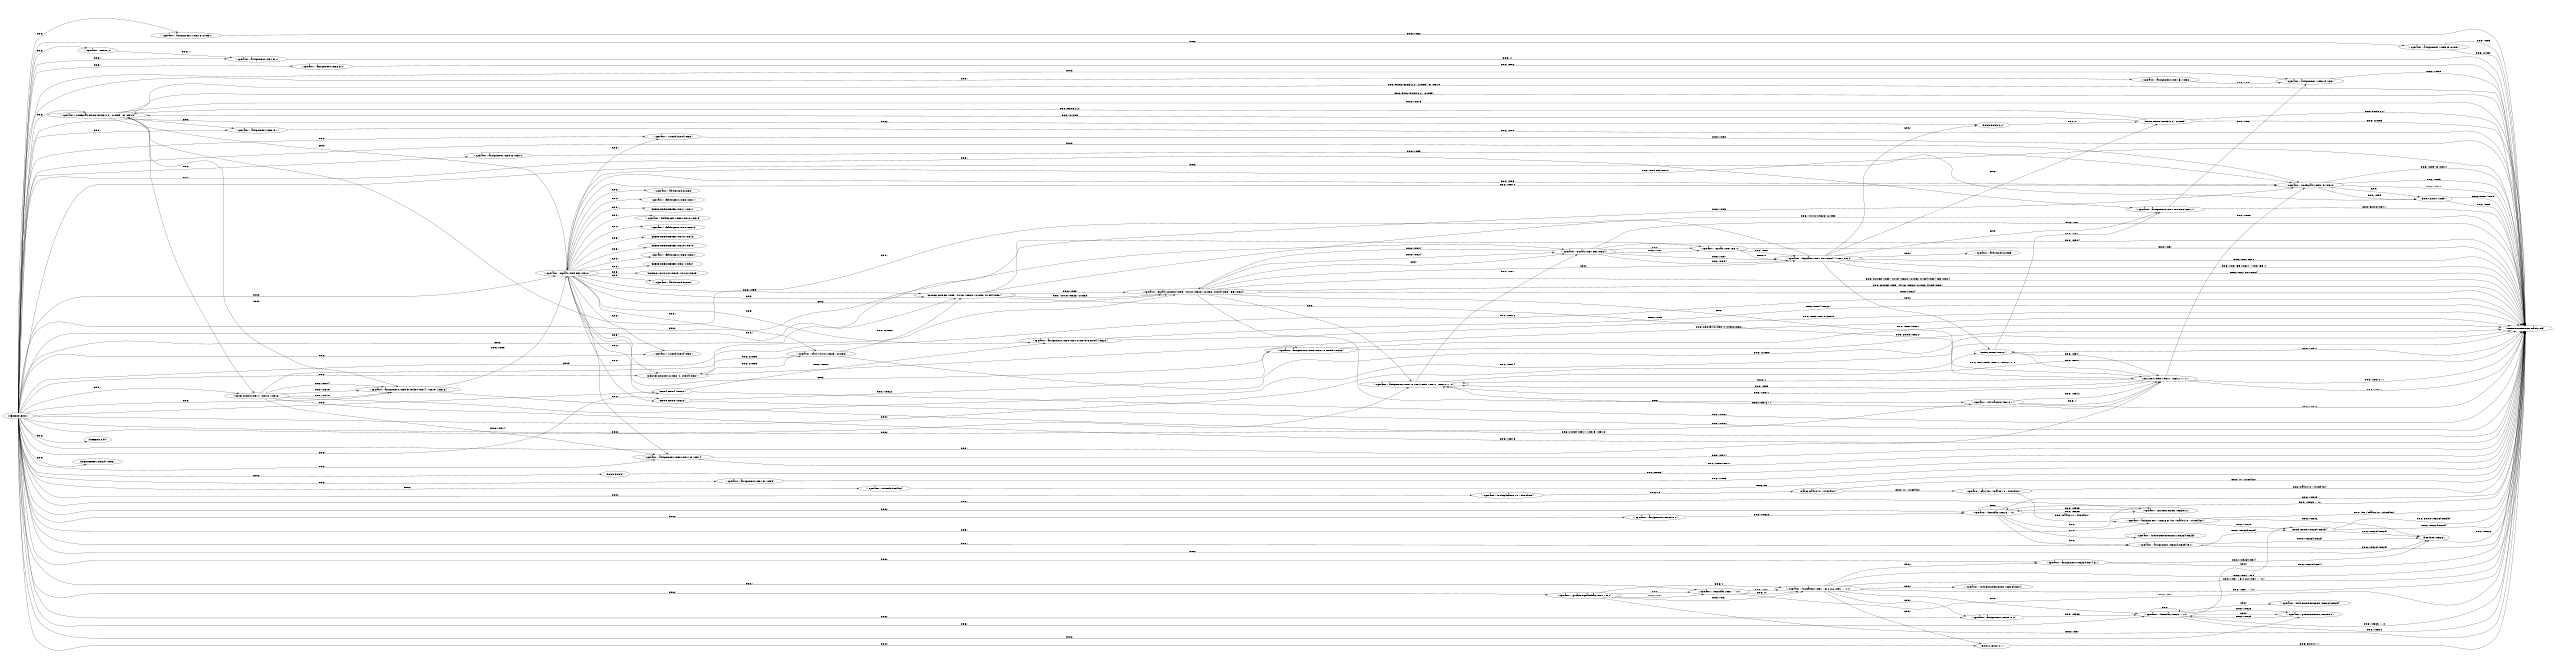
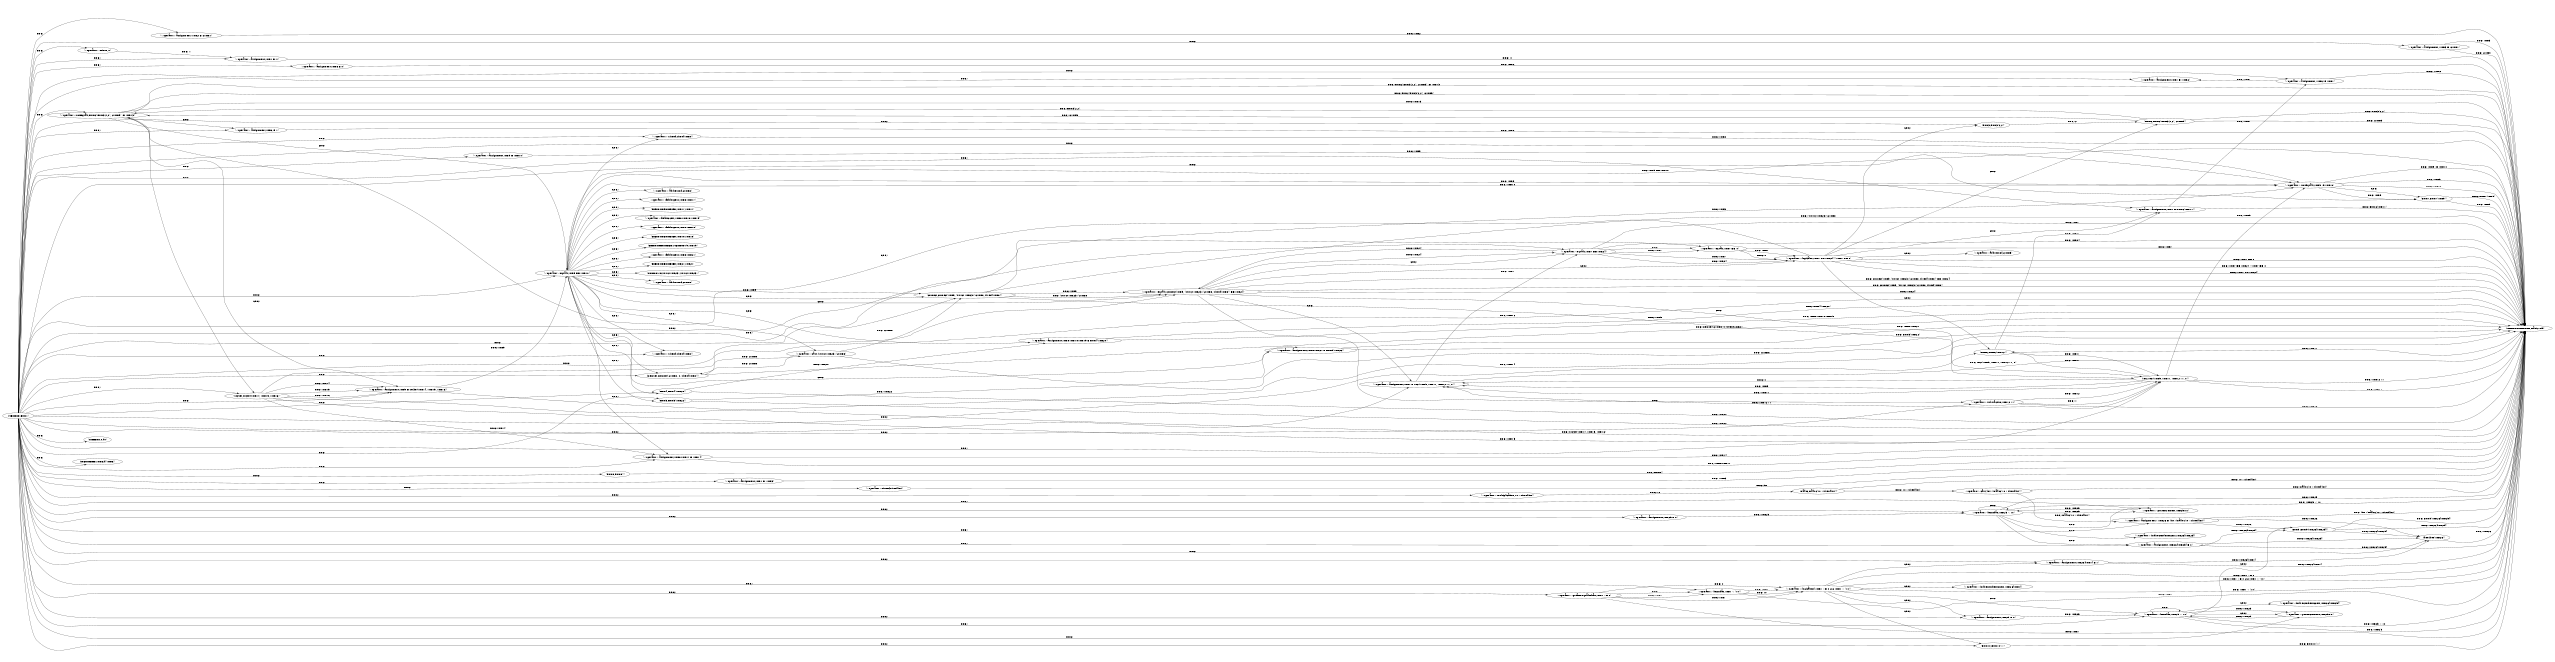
(2235, 84) -> (2238, 80)
(673, 246) -> (673, 246)
